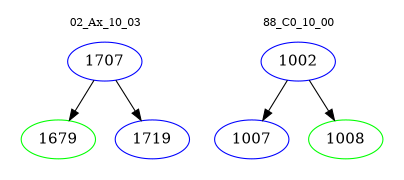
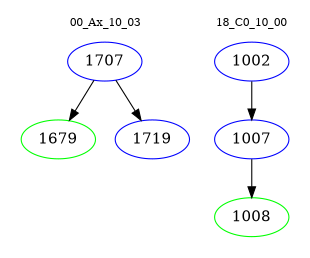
(105, 23) -> (105, 23)
(299, 23) -> (252, 23)
(319, 96) -> (252, 173)
